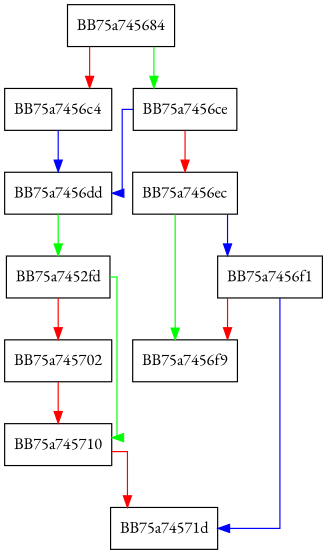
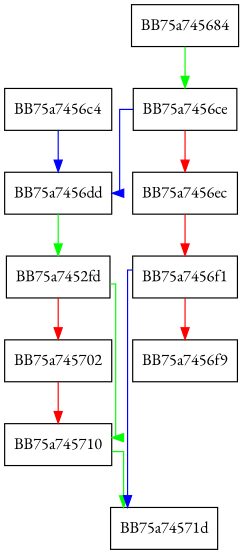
(90, 62) -> none
(228, 229) -> (185, 229)
(175, 271) -> none
(127, 466) -> (124, 468)
